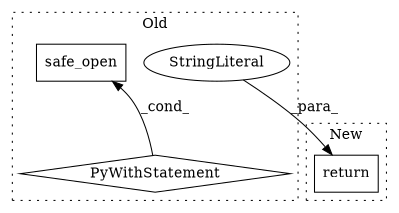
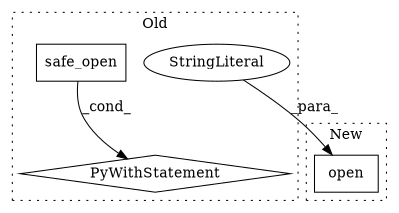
(142, 119) -> (87, 123)
(346, 174) -> (346, 174)
